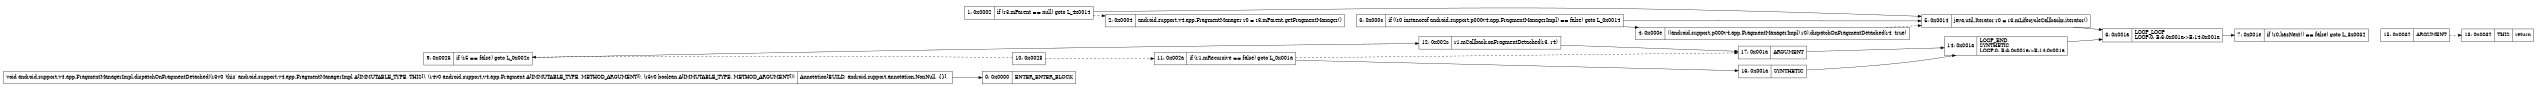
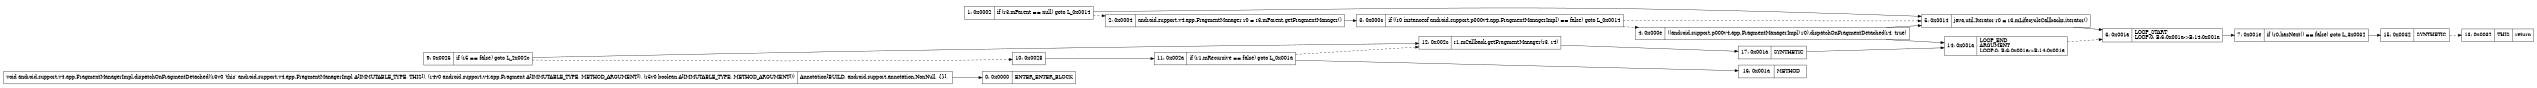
(1044, 13) -> (1044, 13)
none -> (1349, 21)
(1771, 21) -> (1771, 21)
(1629, 27) -> (1629, 27)
(1902, 27) -> (1902, 27)
(2150, 33) -> (2151, 33)
none -> (2373, 35)
(2432, 35) -> (2432, 35)
(2083, 41) -> (2083, 41)
(1506, 43) -> (1506, 43)
(1995, 46) -> (1995, 46)
(1789, 52) -> (1789, 52)
(1515, 55) -> (1356, 51)
(774, 56) -> (771, 61)
(493, 58) -> (493, 58)
(1098, 59) -> (1098, 59)
(1880, 65) -> (1913, 41)
(1789, 71) -> (1788, 71)
